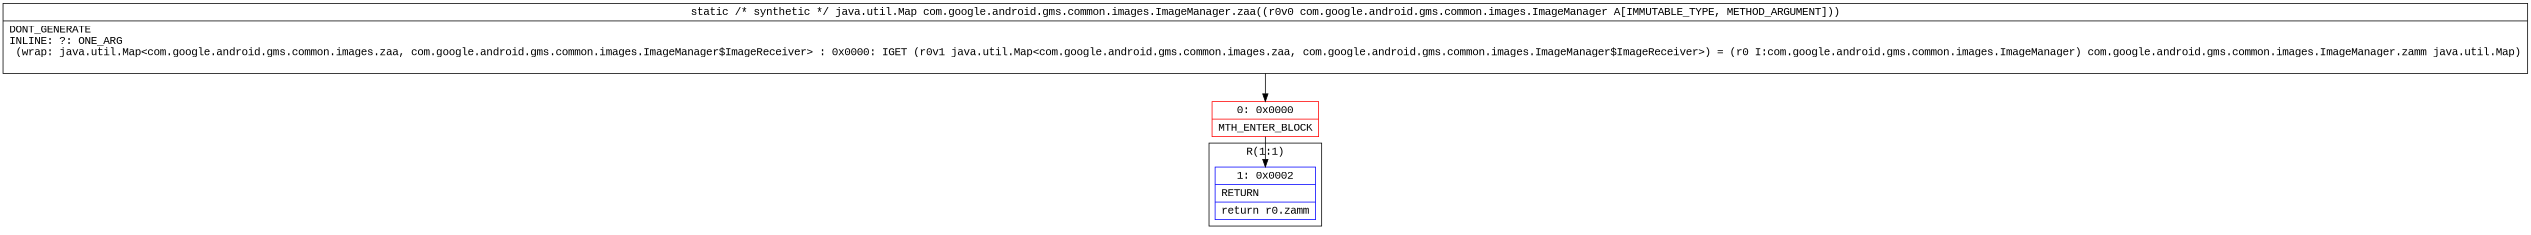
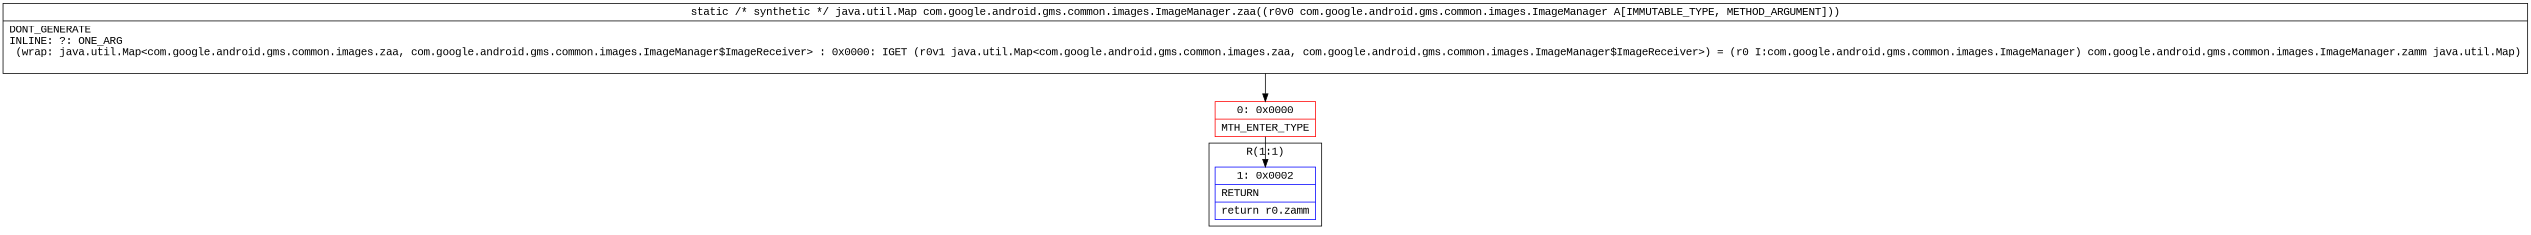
(1265, 127) -> (1265, 127)
